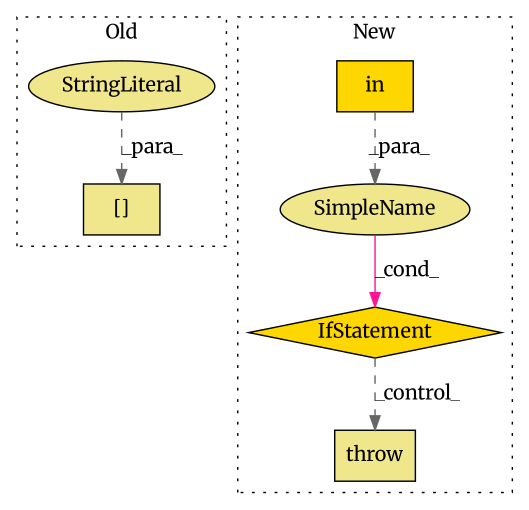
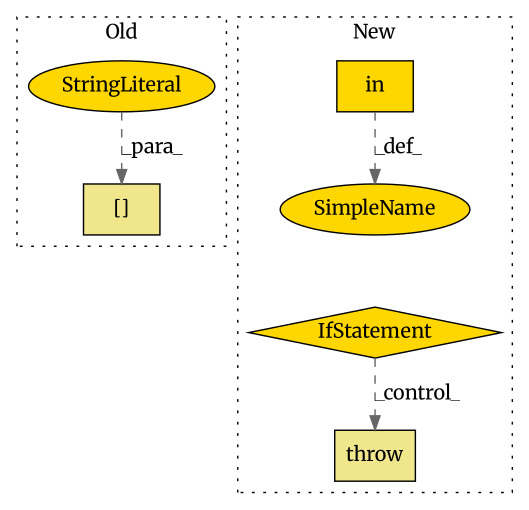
(122, 86) -> (122, 86)
(399, 148) -> (399, 148)
(375, 209) -> (375, 209)
(375, 264) -> none
